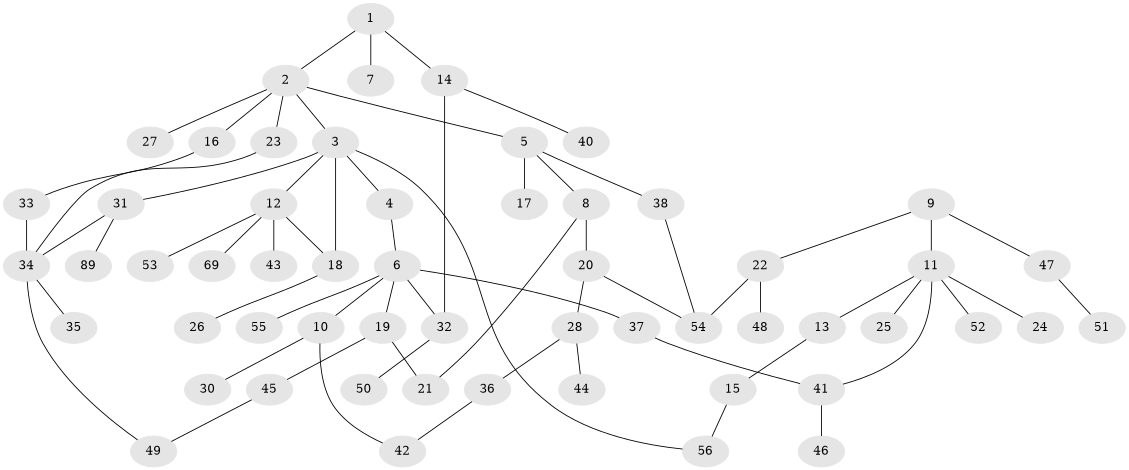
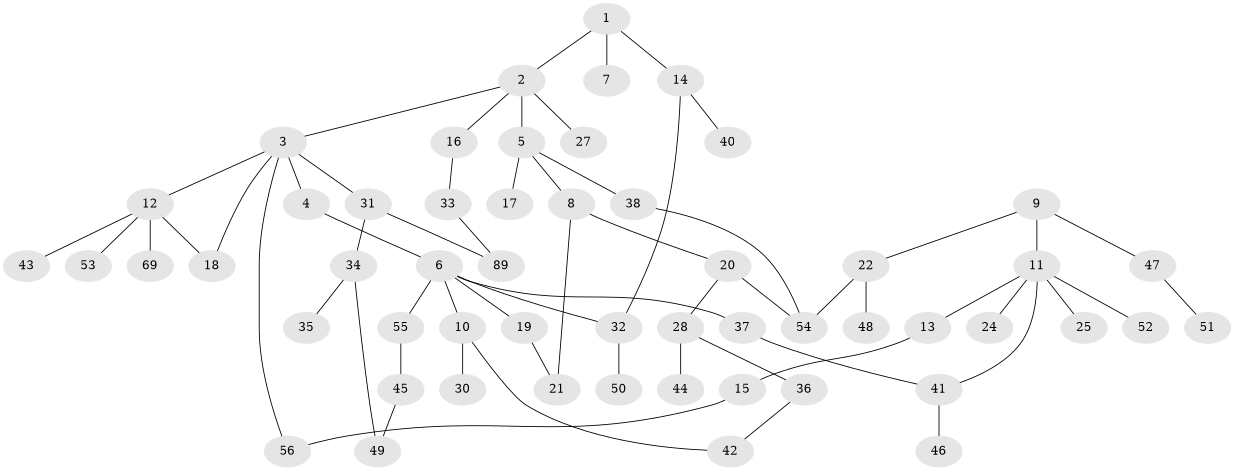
(274, 142) -> none
(27, 235) -> (475, 235)
(197, 328) -> none
(326, 359) -> (401, 359)
